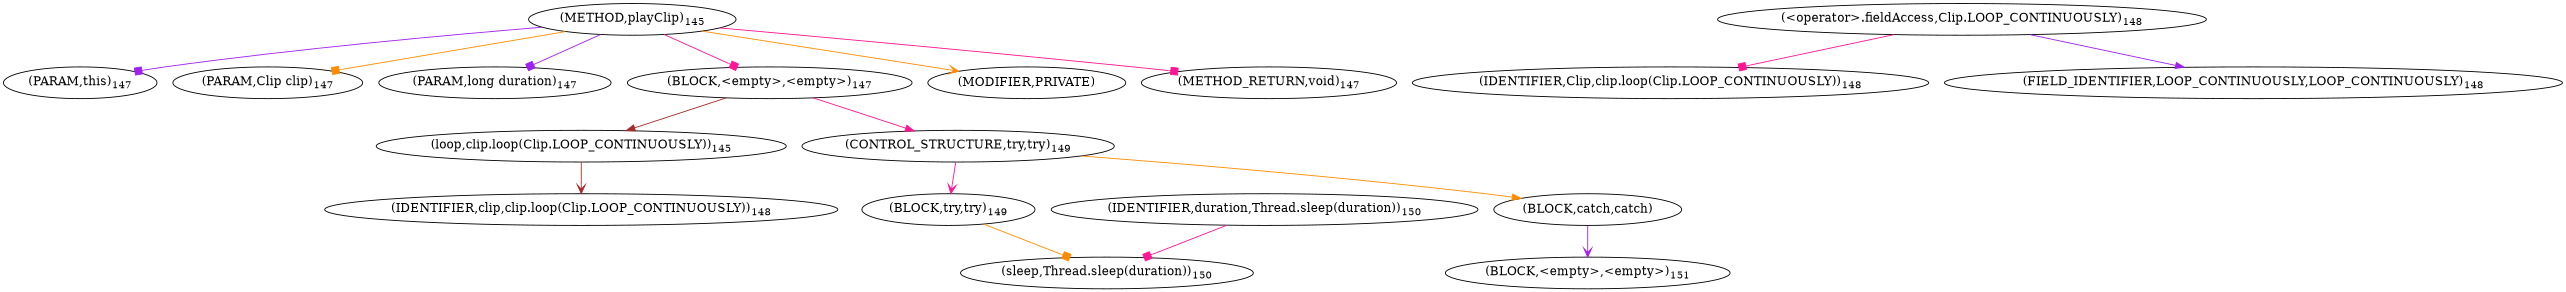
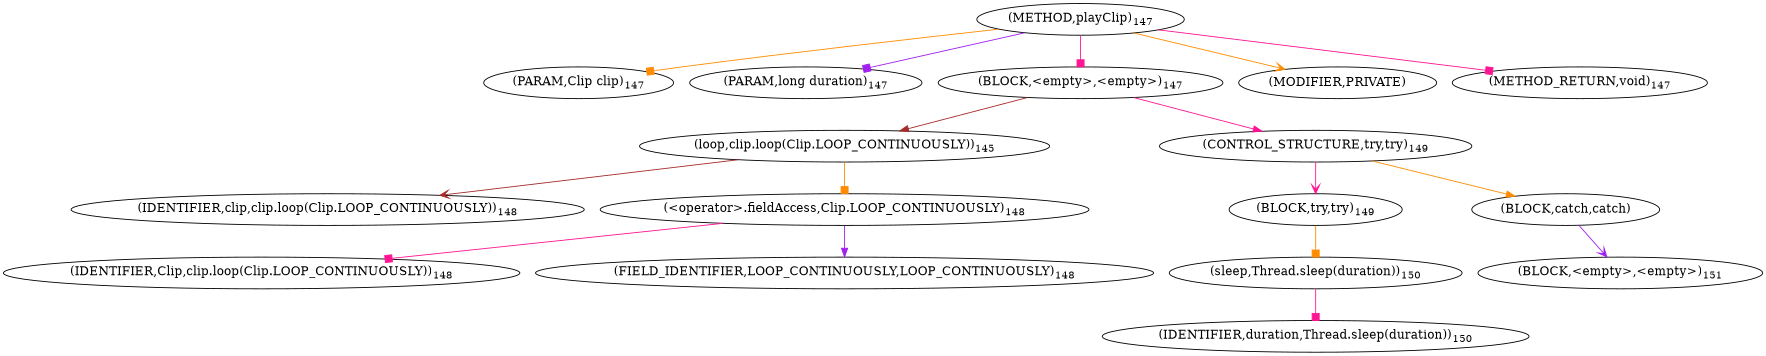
(695, 18) -> (1143, 18)
(80, 83) -> none
none -> (845, 174)
(1190, 240) -> (1316, 300)
